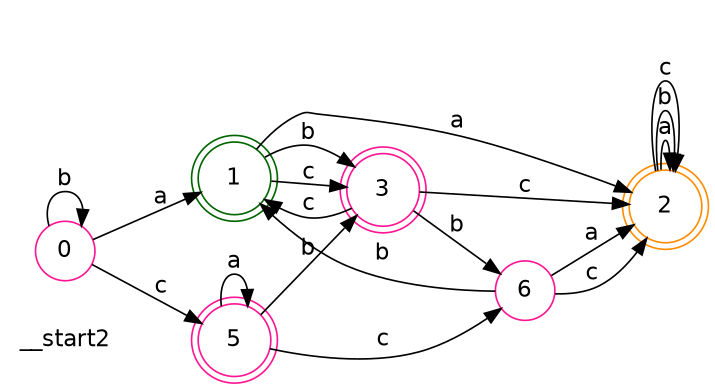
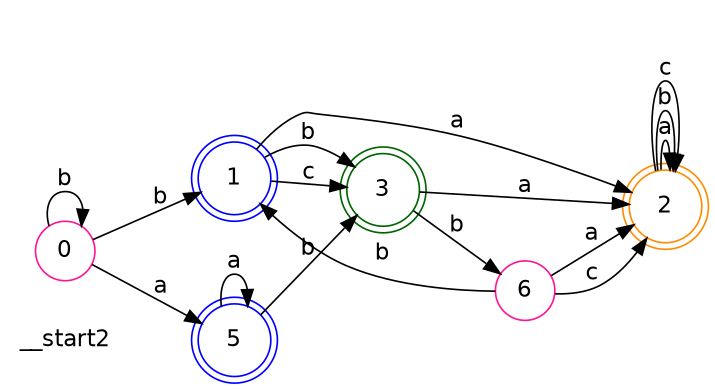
(234, 178) -> (234, 178)
(525, 186) -> (525, 186)
(383, 190) -> (383, 190)
(161, 197) -> (161, 197)
(315, 218) -> none
(161, 287) -> (161, 287)
(234, 340) -> (234, 340)
(382, 358) -> none
